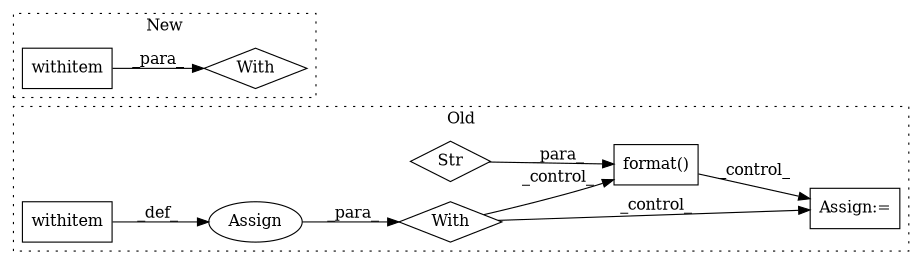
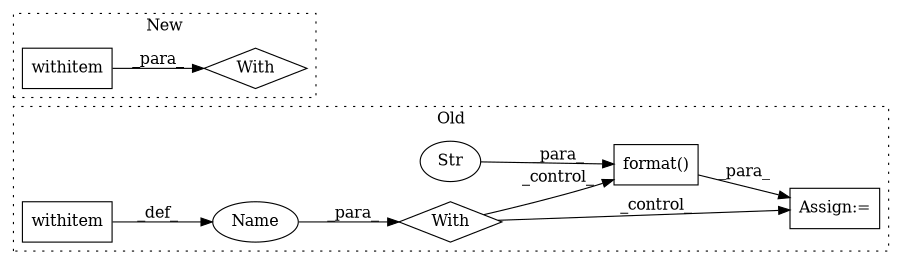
(450, 161) -> (450, 161)
(754, 171) -> (744, 172)
(256, 222) -> (256, 222)
